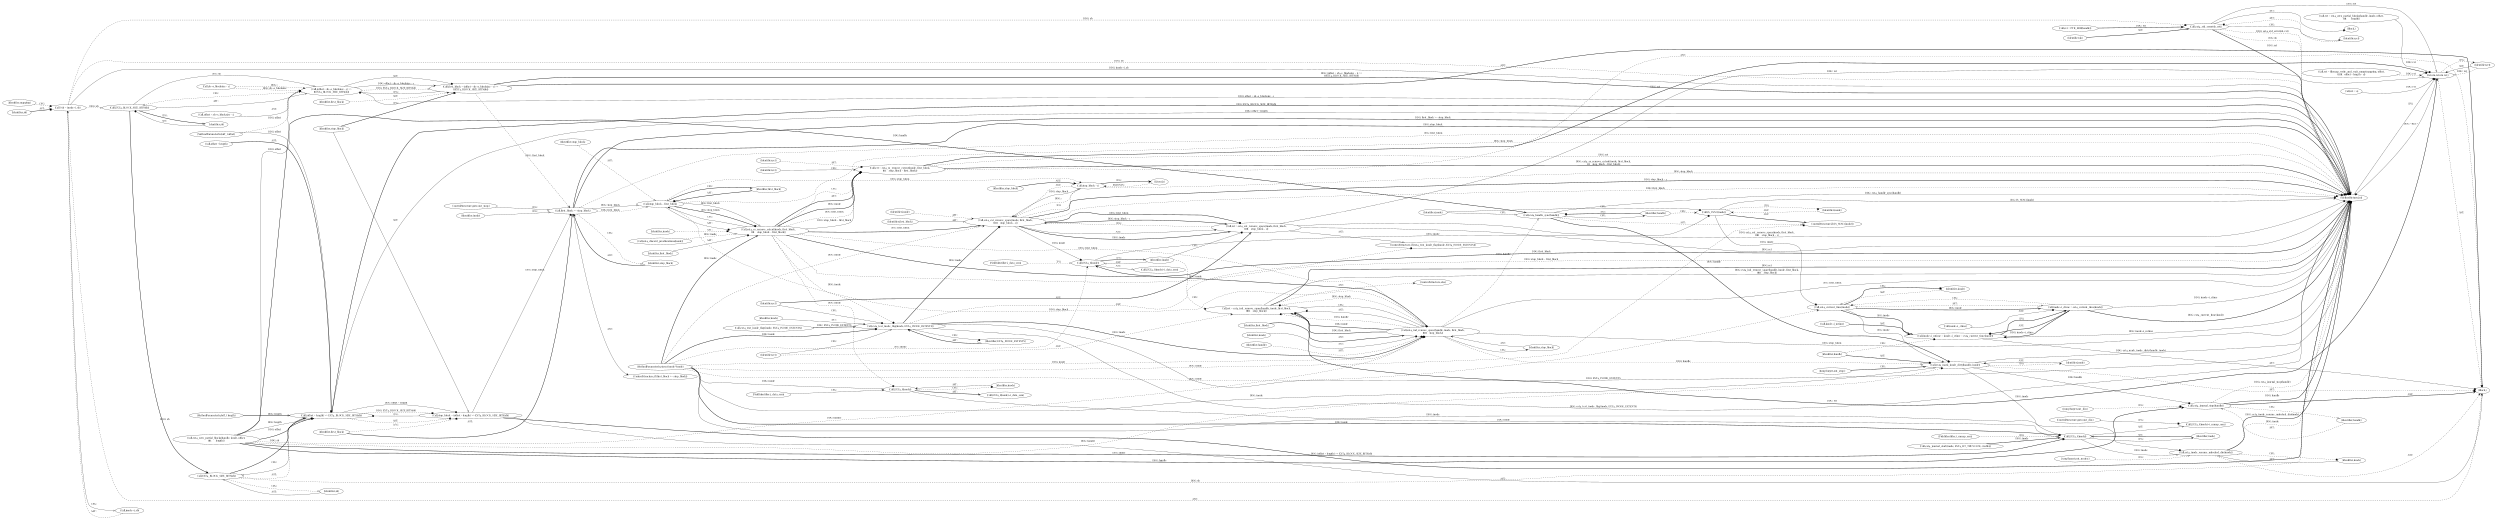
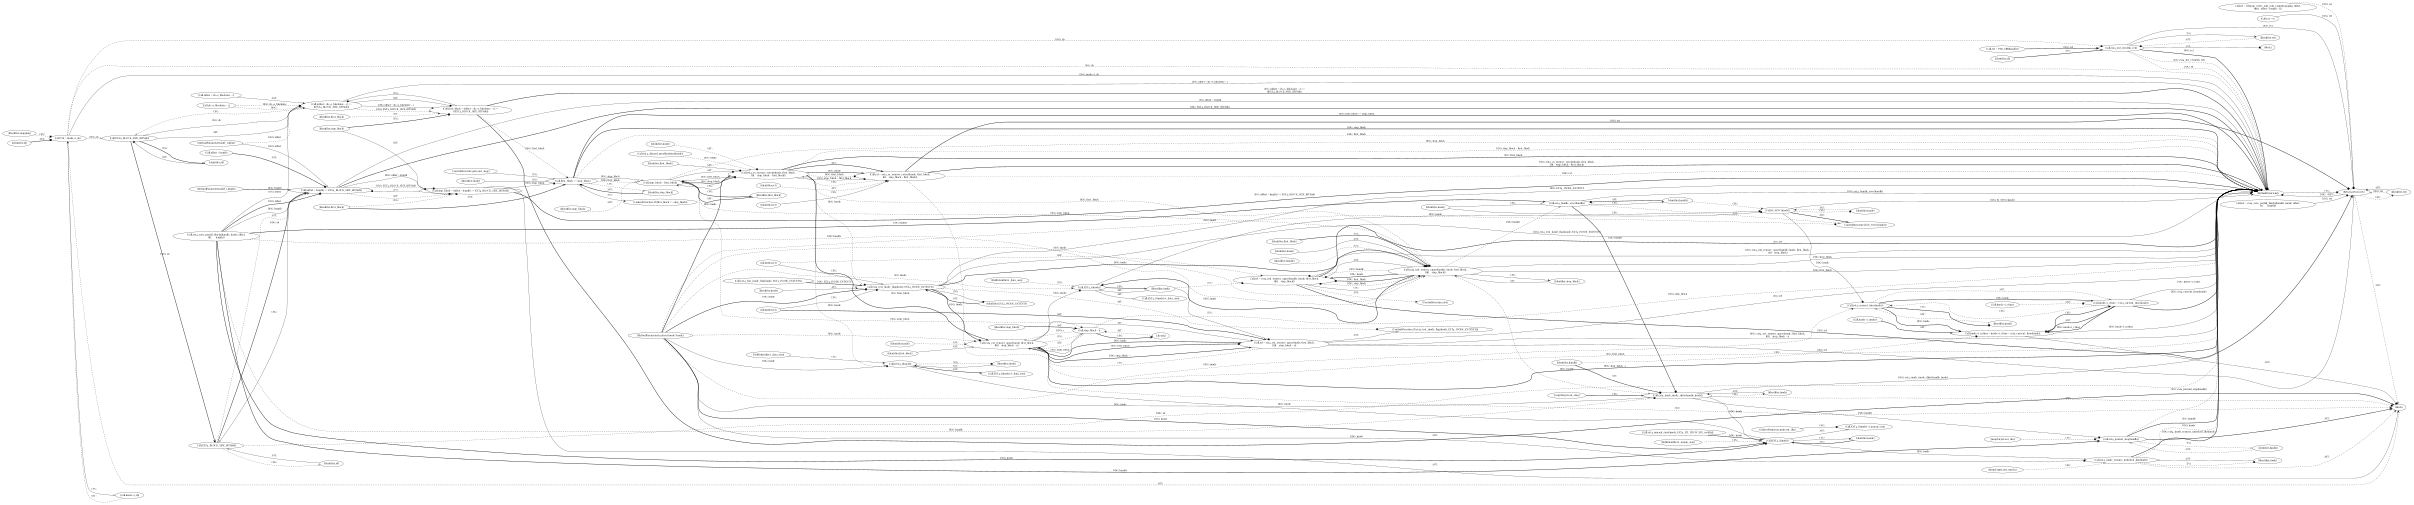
(1119, 185) -> (1120, 331)
(2010, 317) -> (2051, 304)
(1892, 333) -> none
